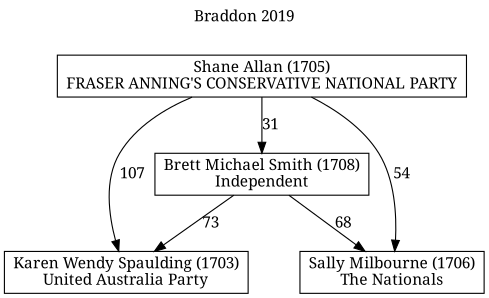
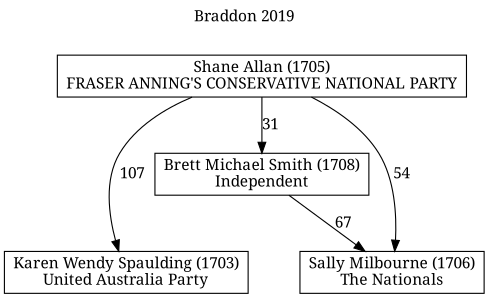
(199, 220) -> none
(344, 223) -> (344, 223)
